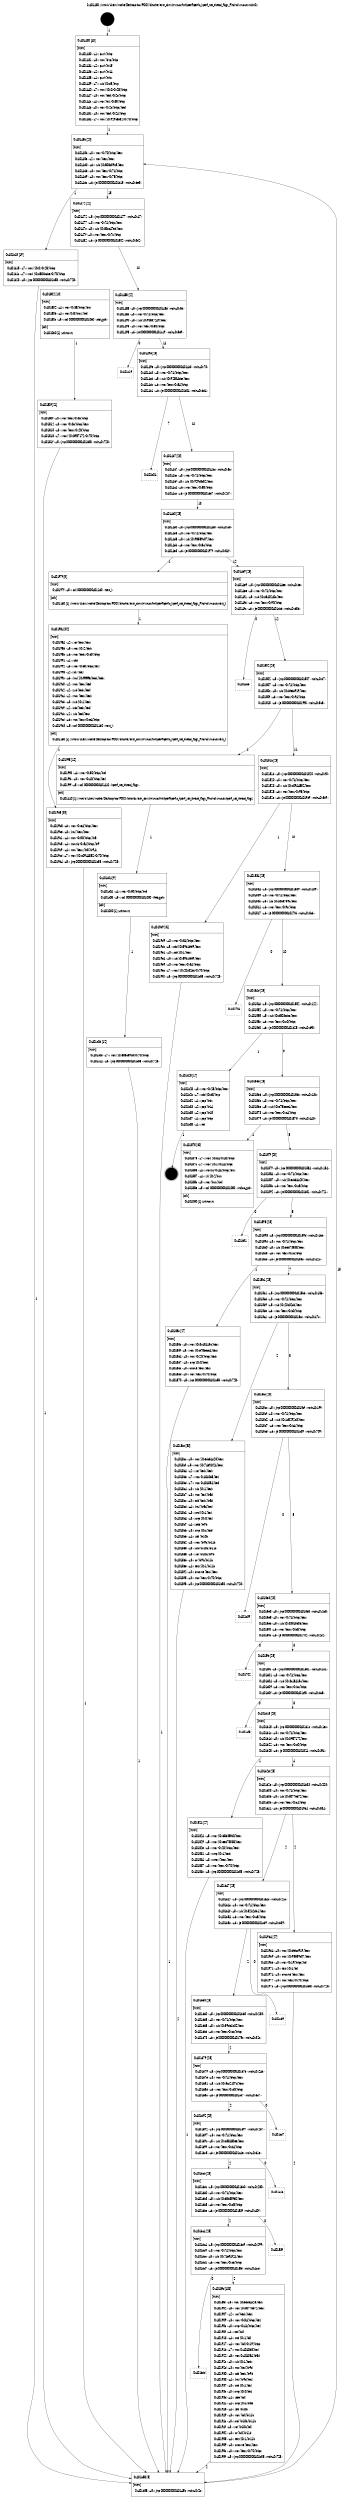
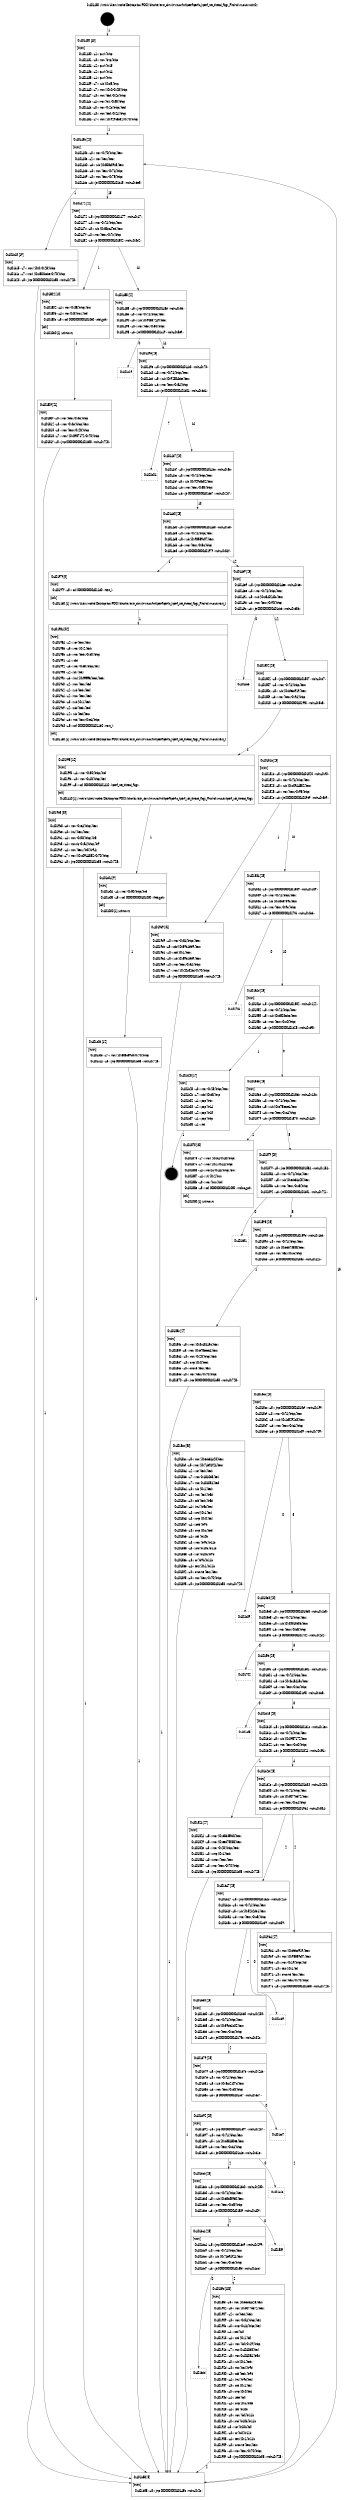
none -> (92, 267)
(293, 731) -> none
(48, 775) -> none
(288, 1299) -> none
(229, 2105) -> none
